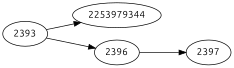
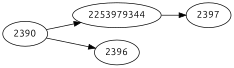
(25, 34) -> (25, 34)
(159, 52) -> (170, 15)
